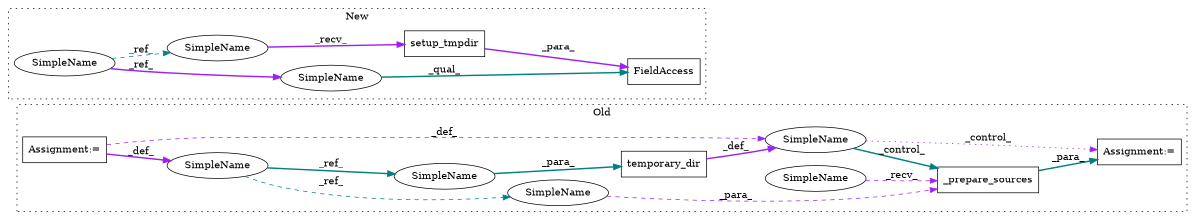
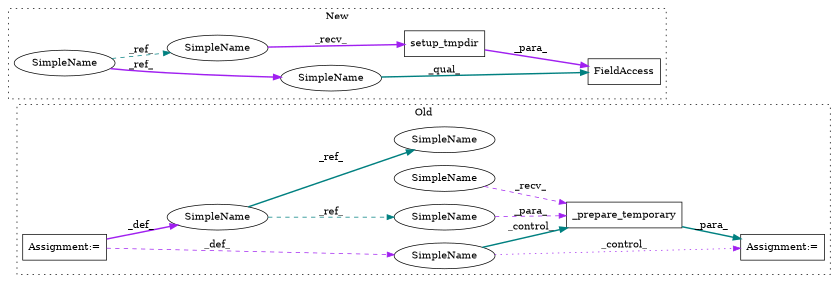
(664, 164) -> none
(988, 180) -> (624, 215)
